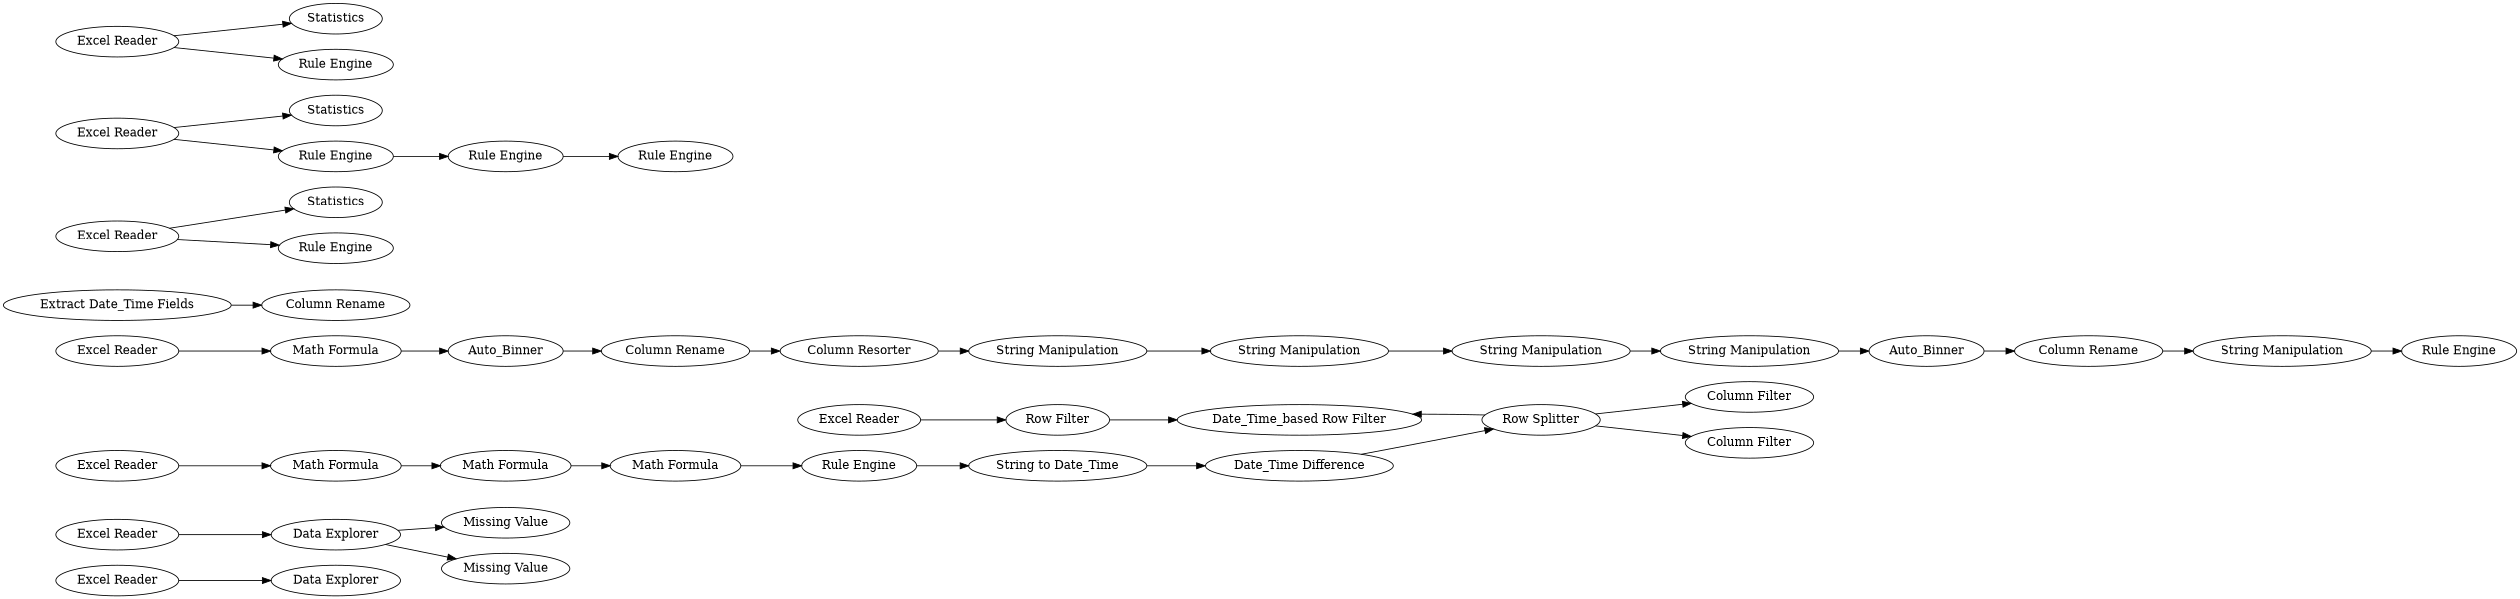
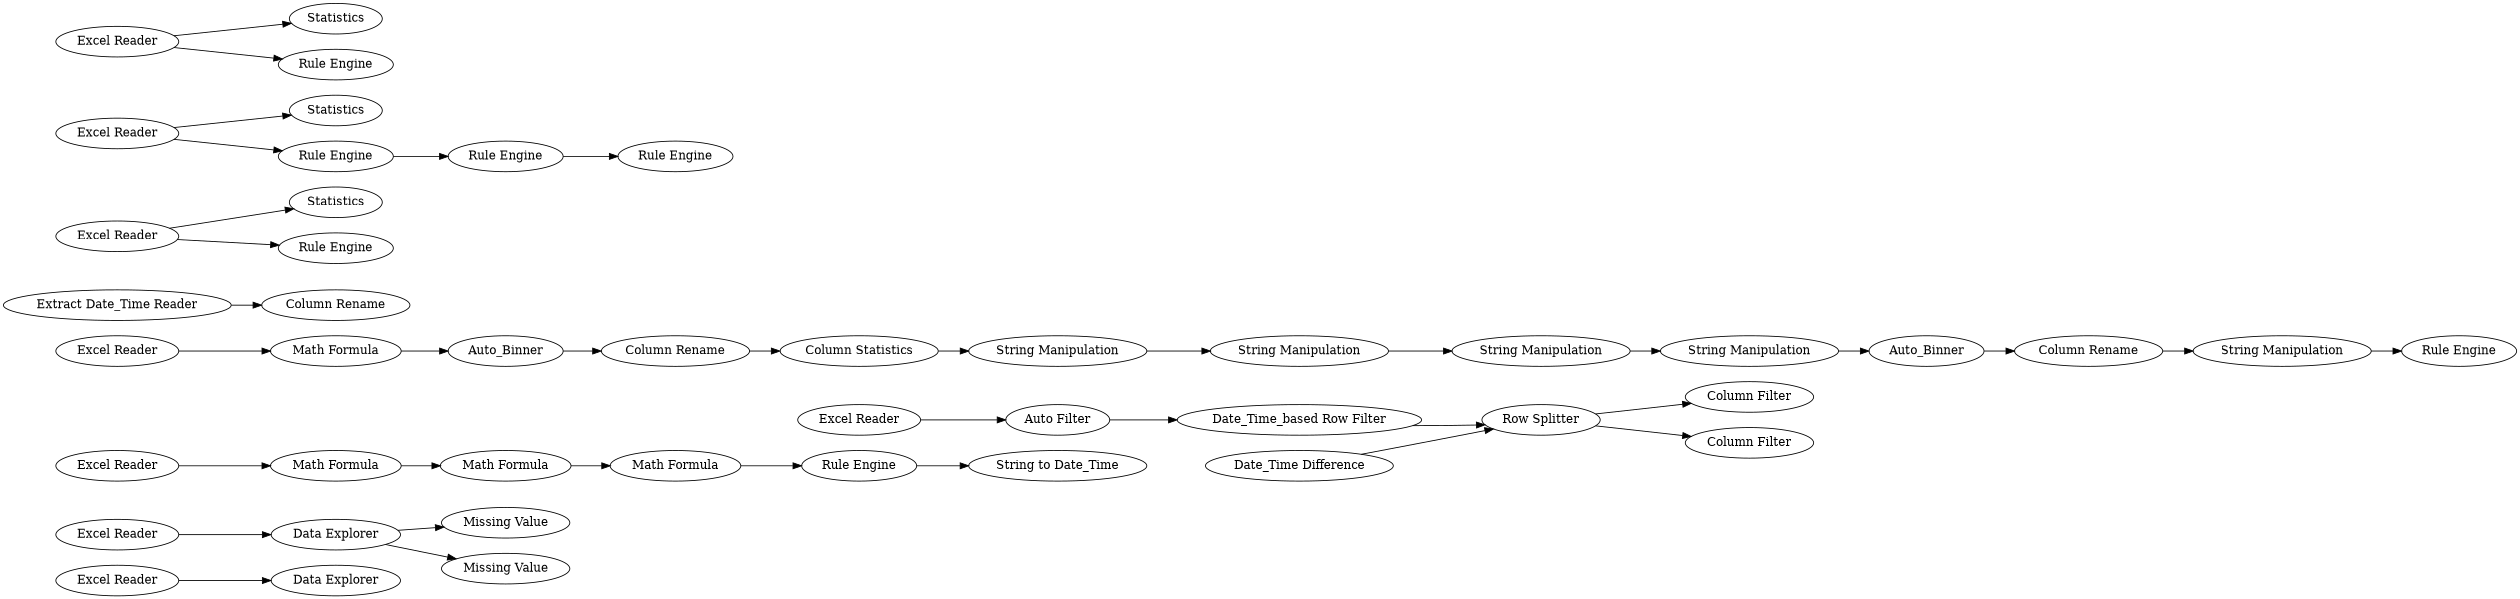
(117, 305) -> (117, 305)
(859, 351) -> (859, 351)
(1453, 414) -> (1445, 426)
(1058, 420) -> (1058, 420)
(1172, 466) -> none
